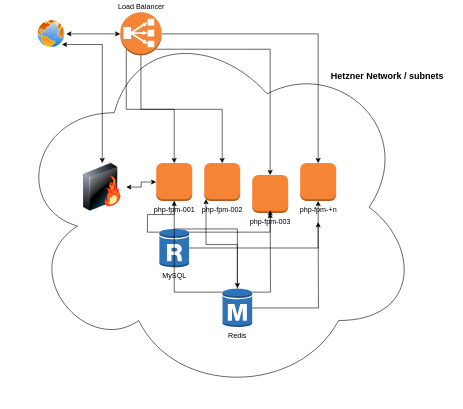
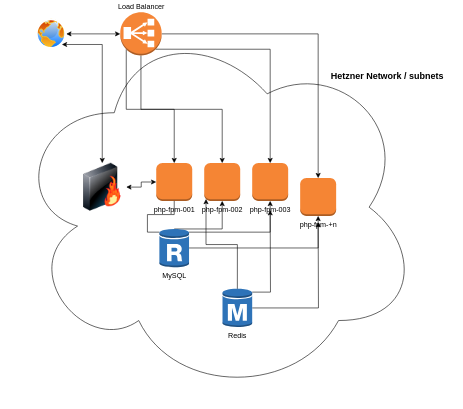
(318, 182) -> (318, 197)
(270, 194) -> (270, 182)
(235, 229) -> (222, 206)
(174, 278) -> none
